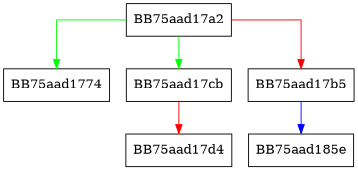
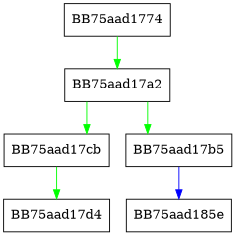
(72, 20) -> (117, 48)
(286, 20) -> (148, 113)
(179, 113) -> (57, 178)
